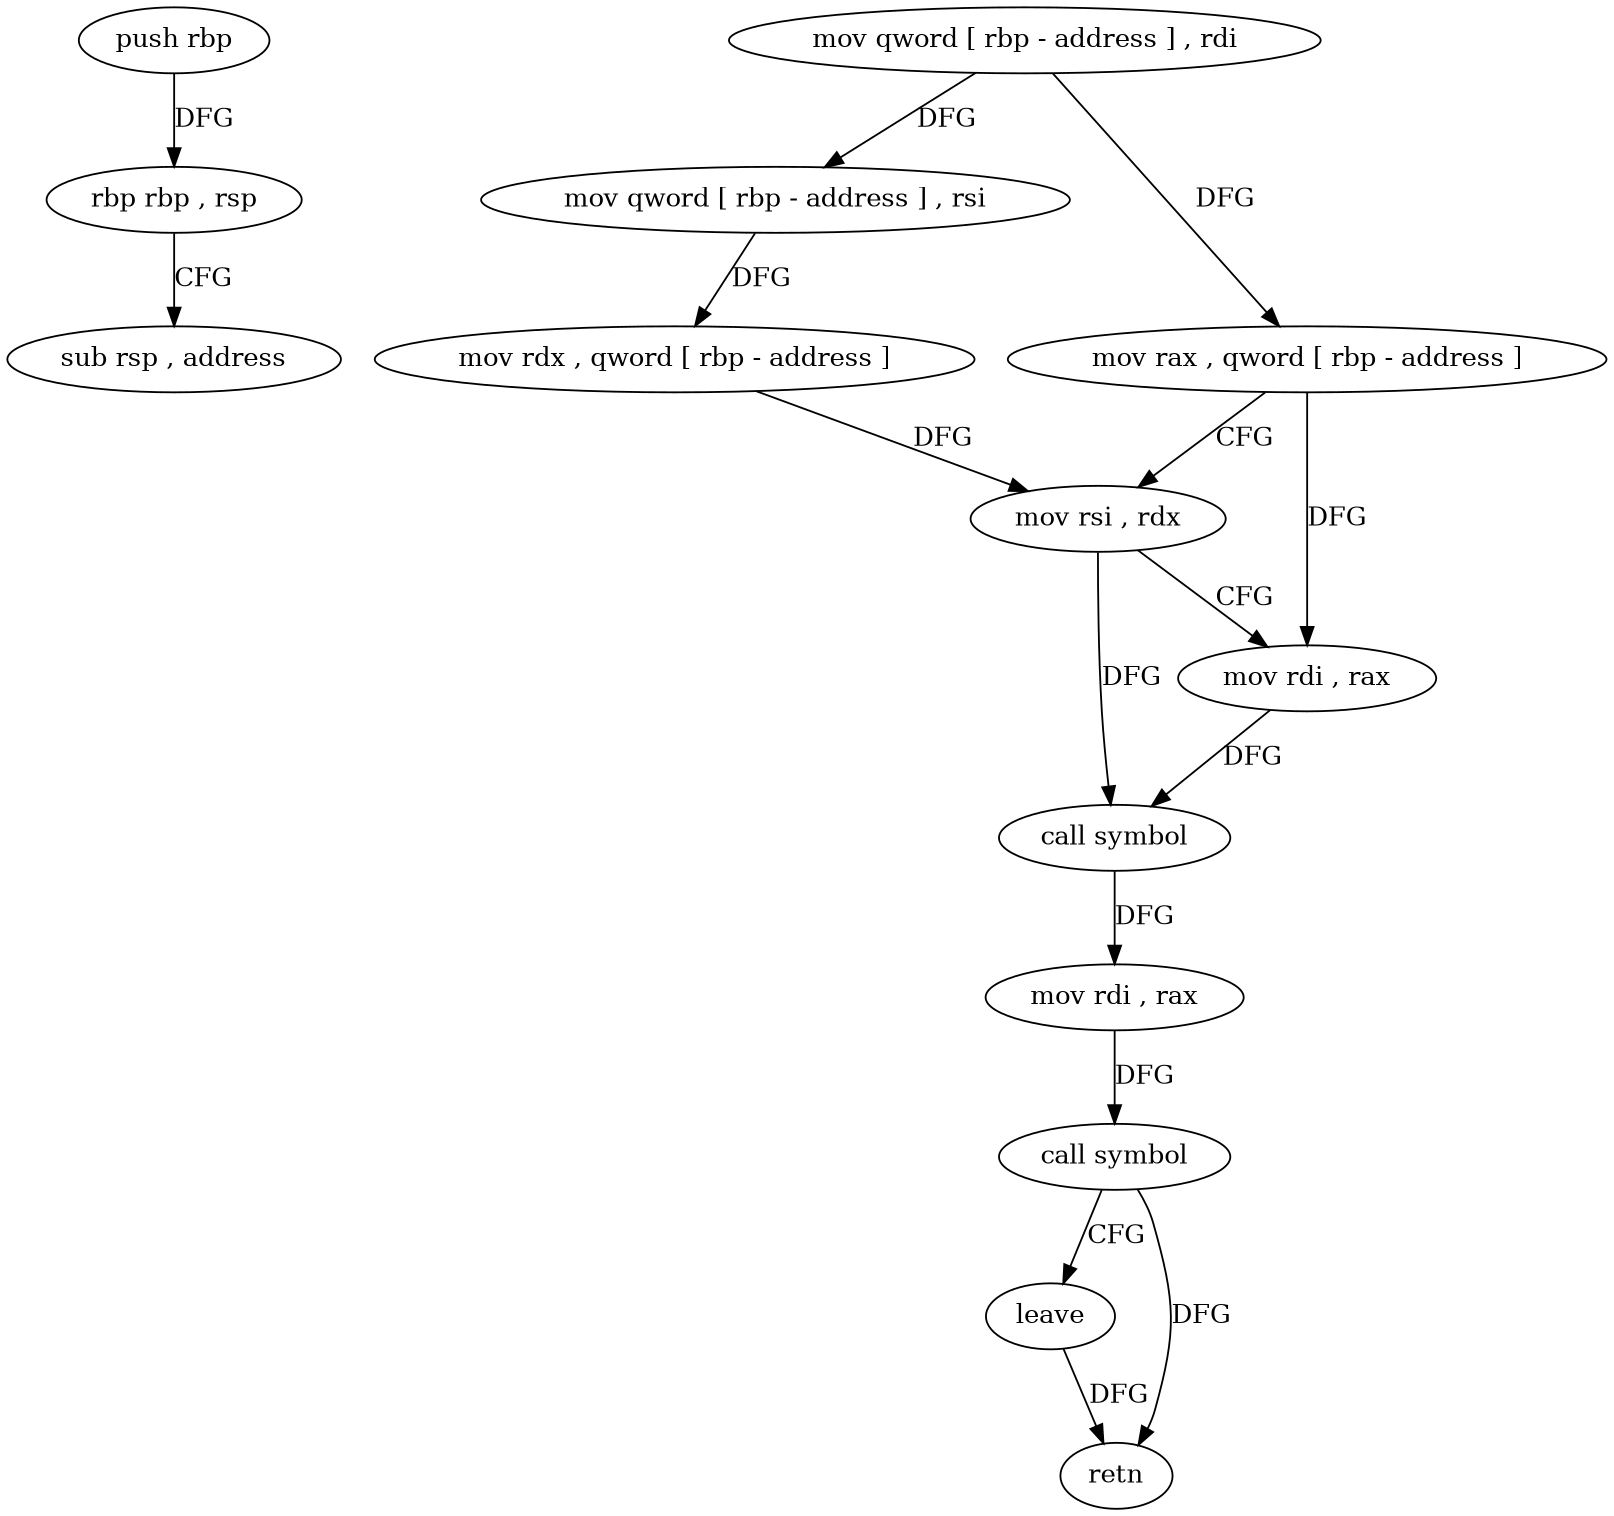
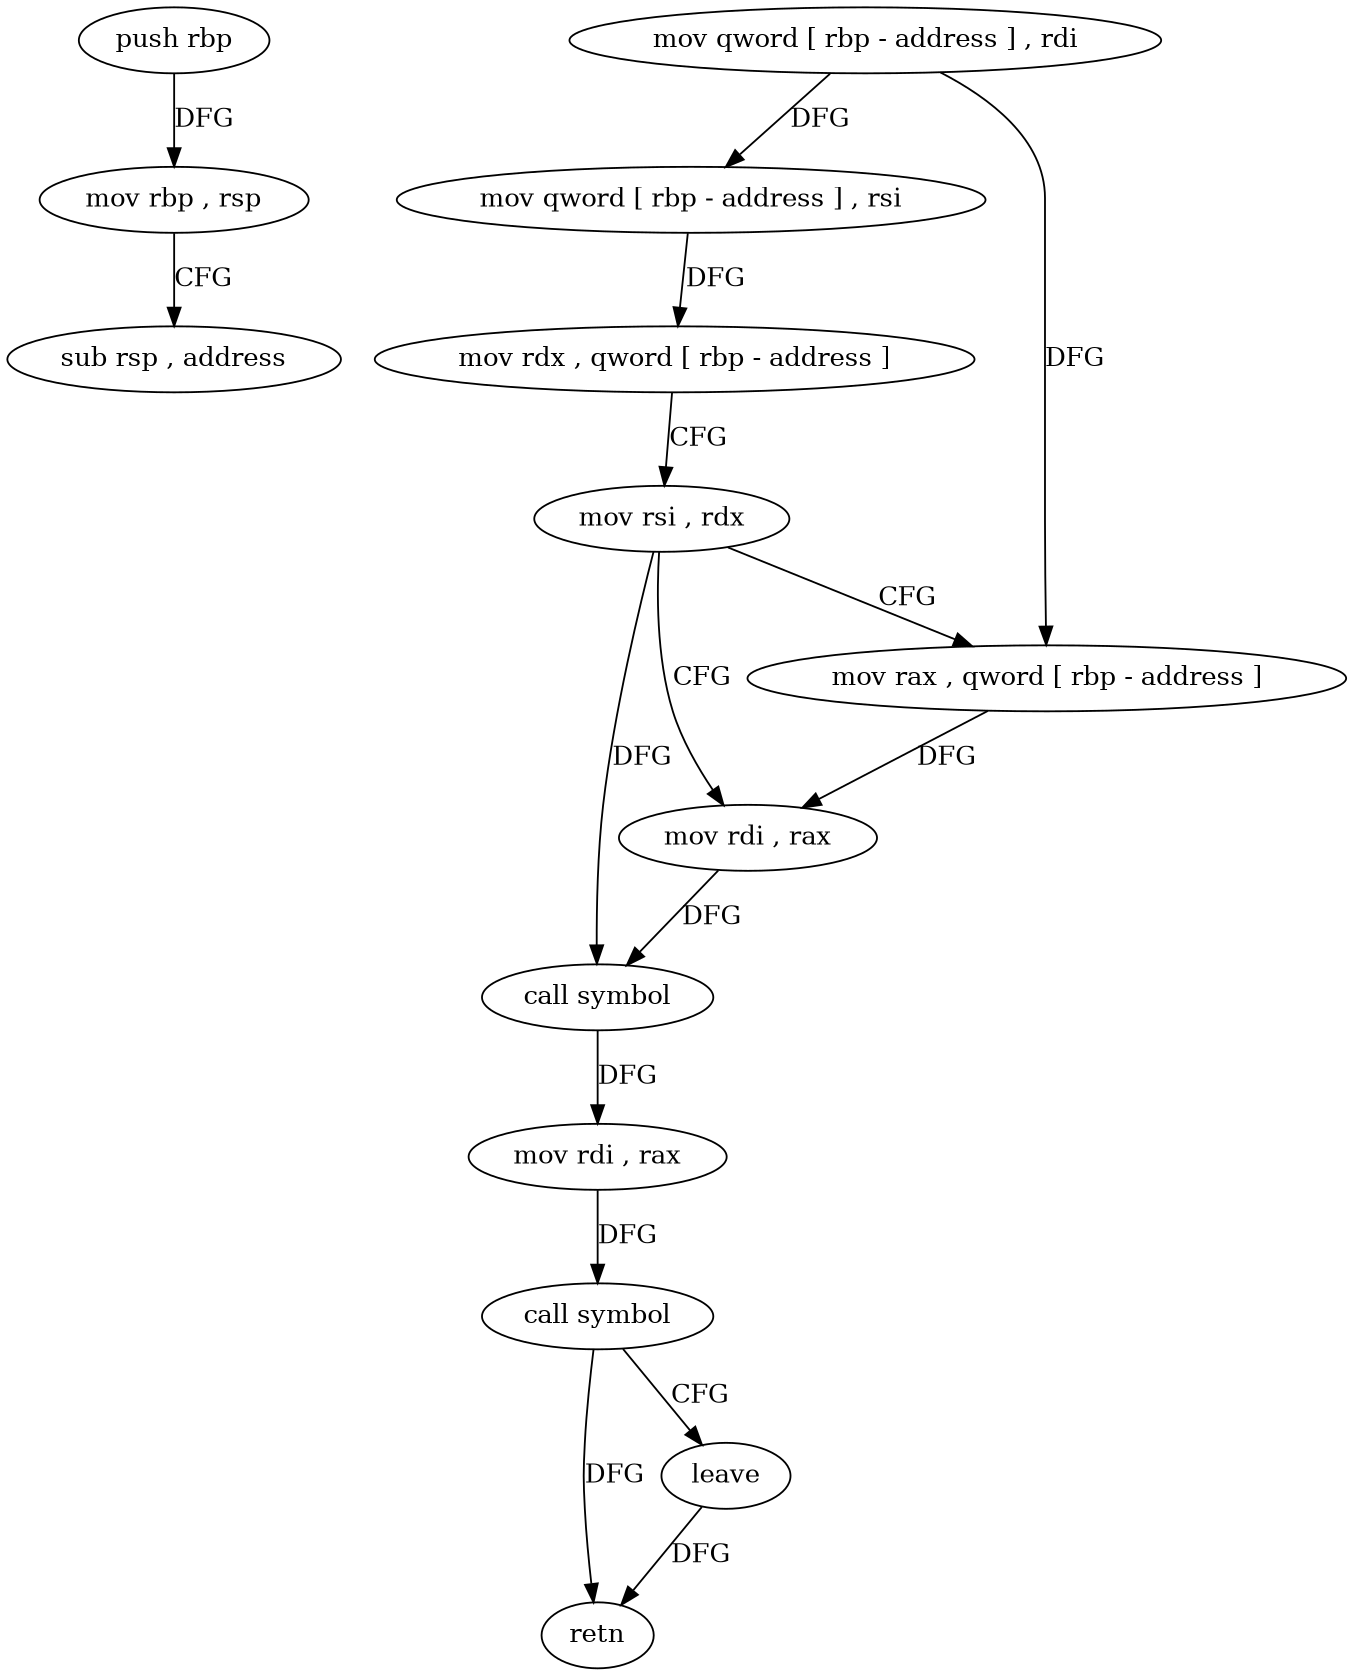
(174, 200) -> (174, 200)
(1209, 434) -> (842, 593)
(943, 439) -> (698, 439)
